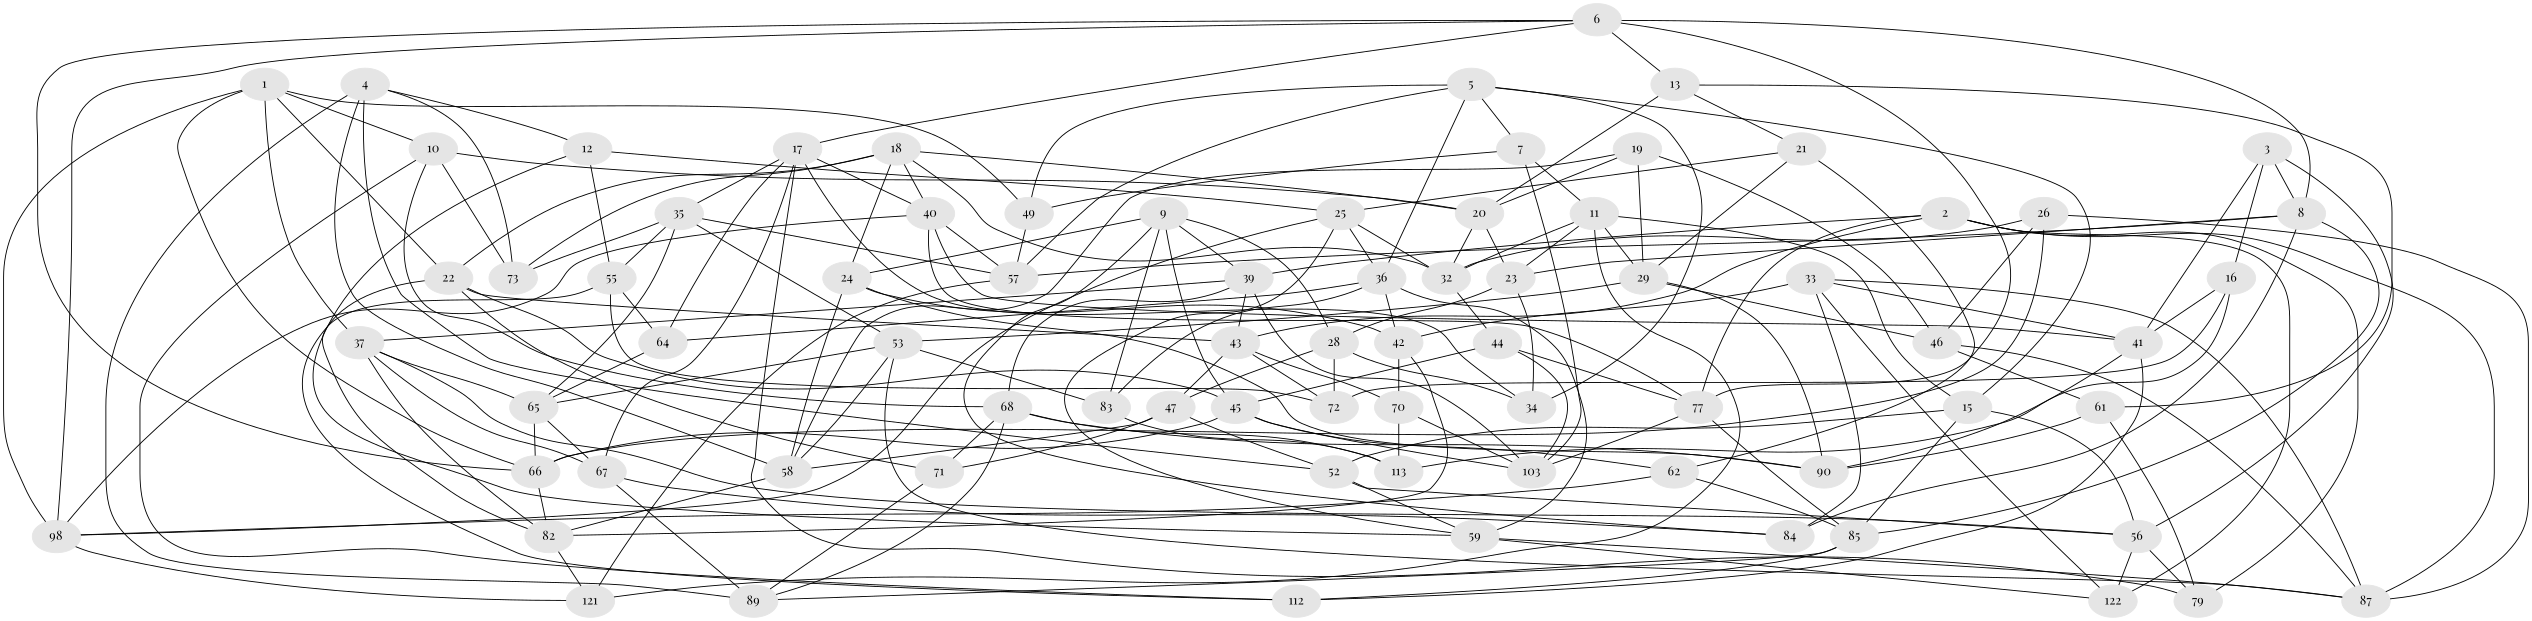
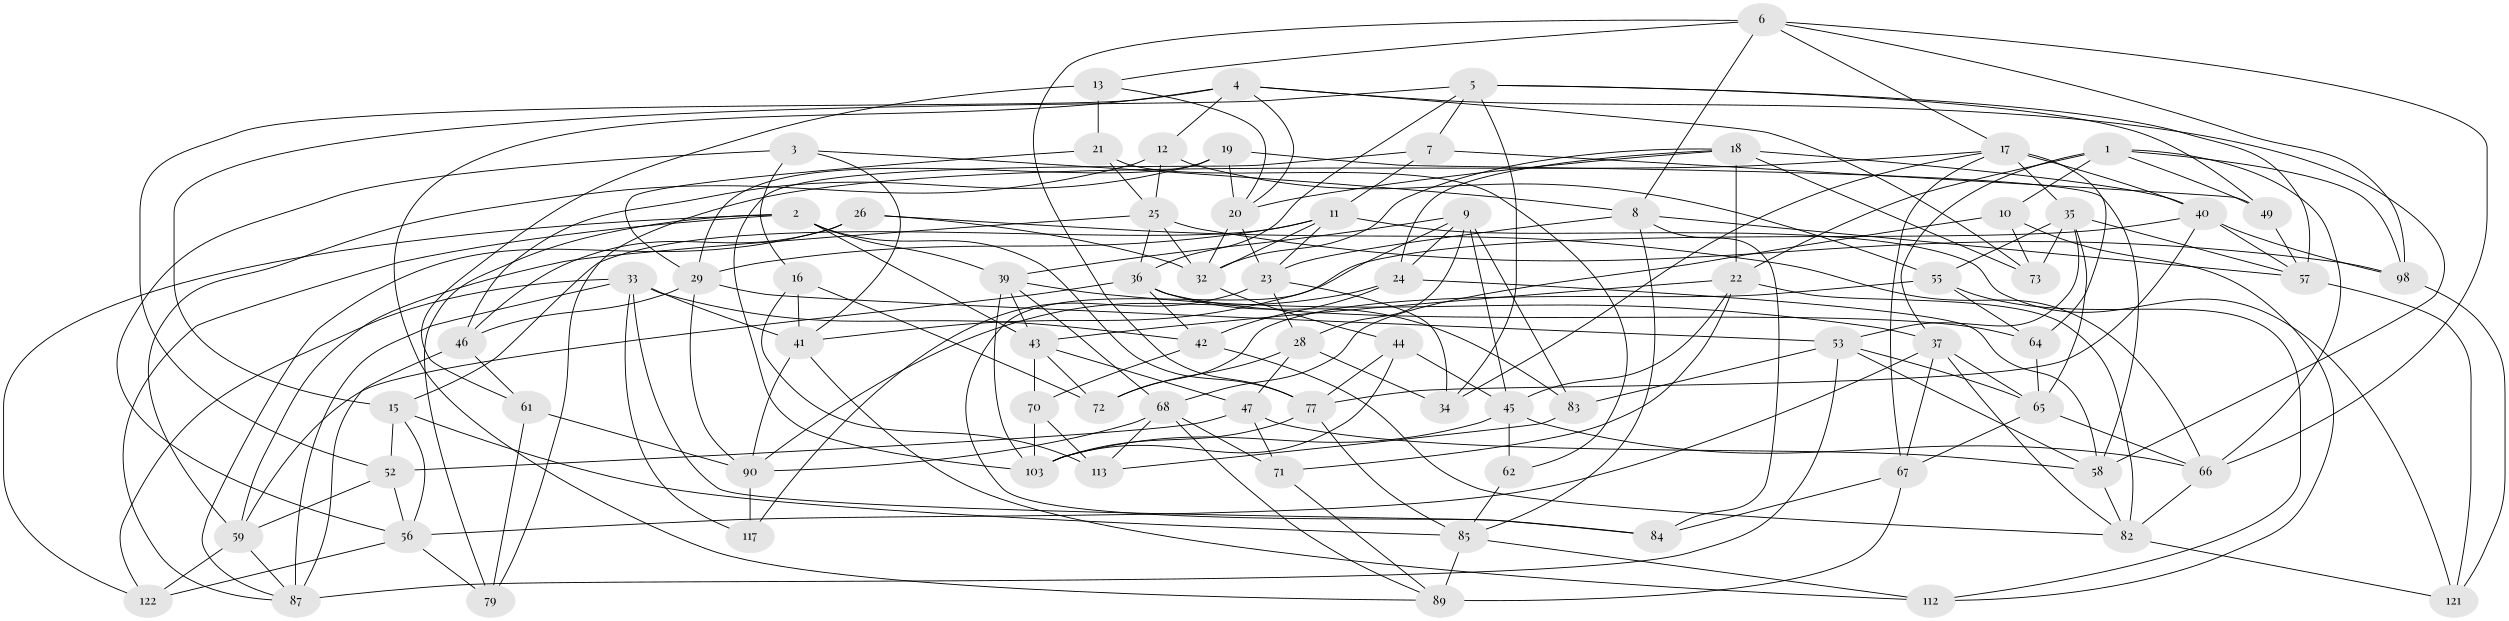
(831, 179) -> (1294, 149)
(670, 516) -> none
none -> (750, 537)
